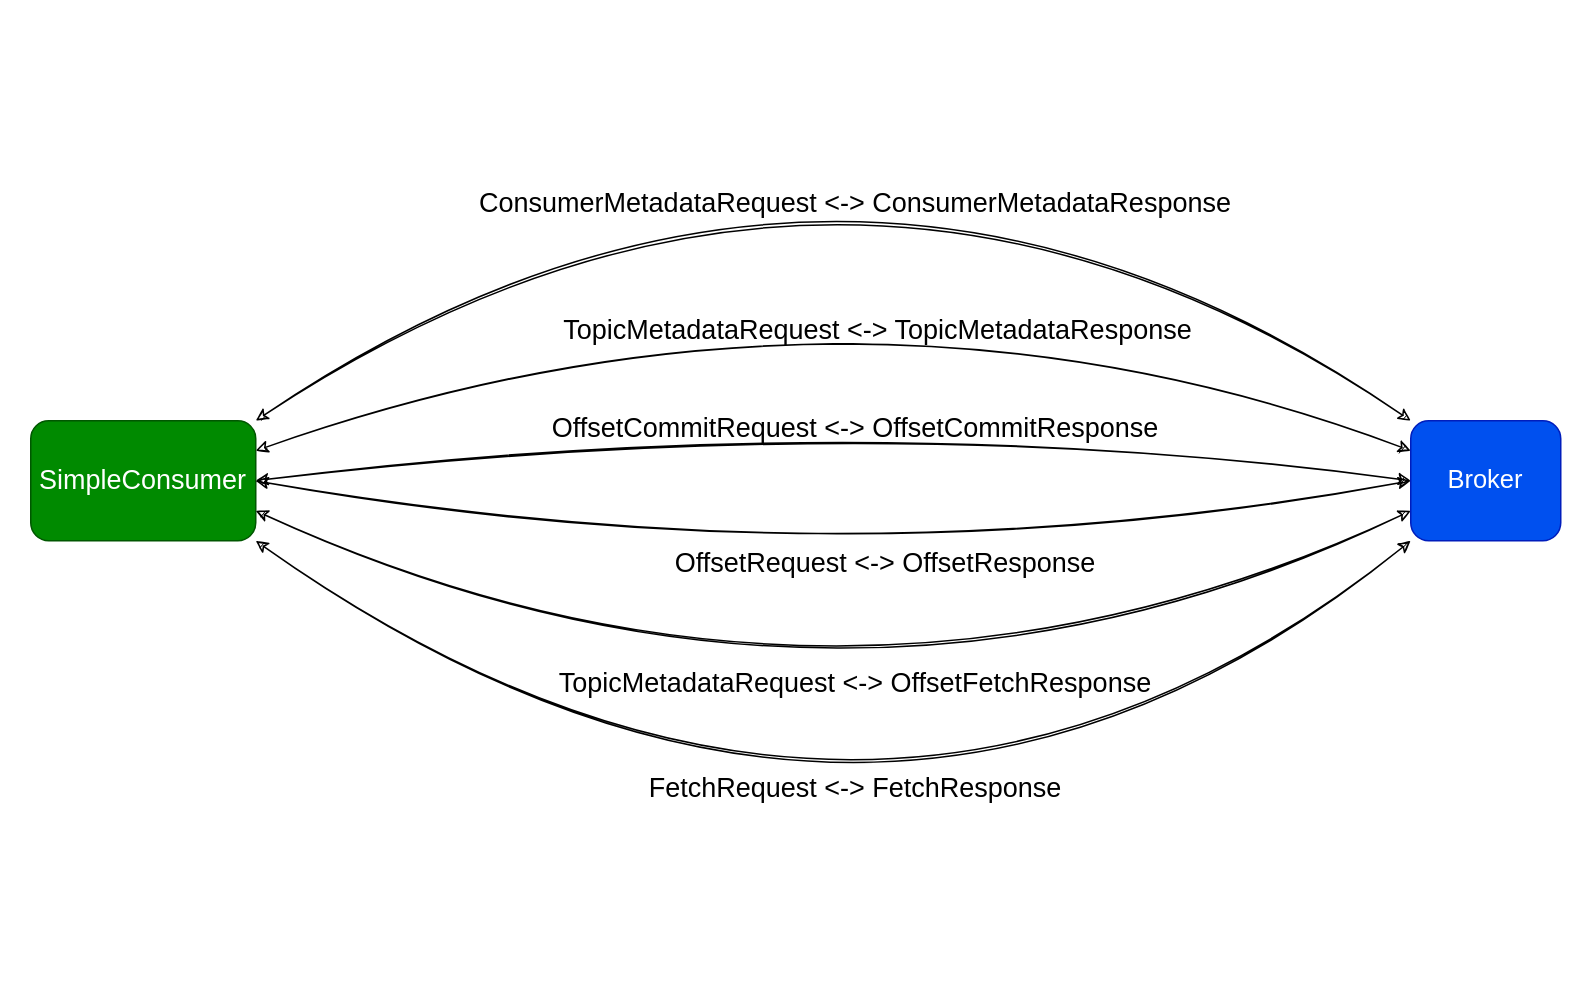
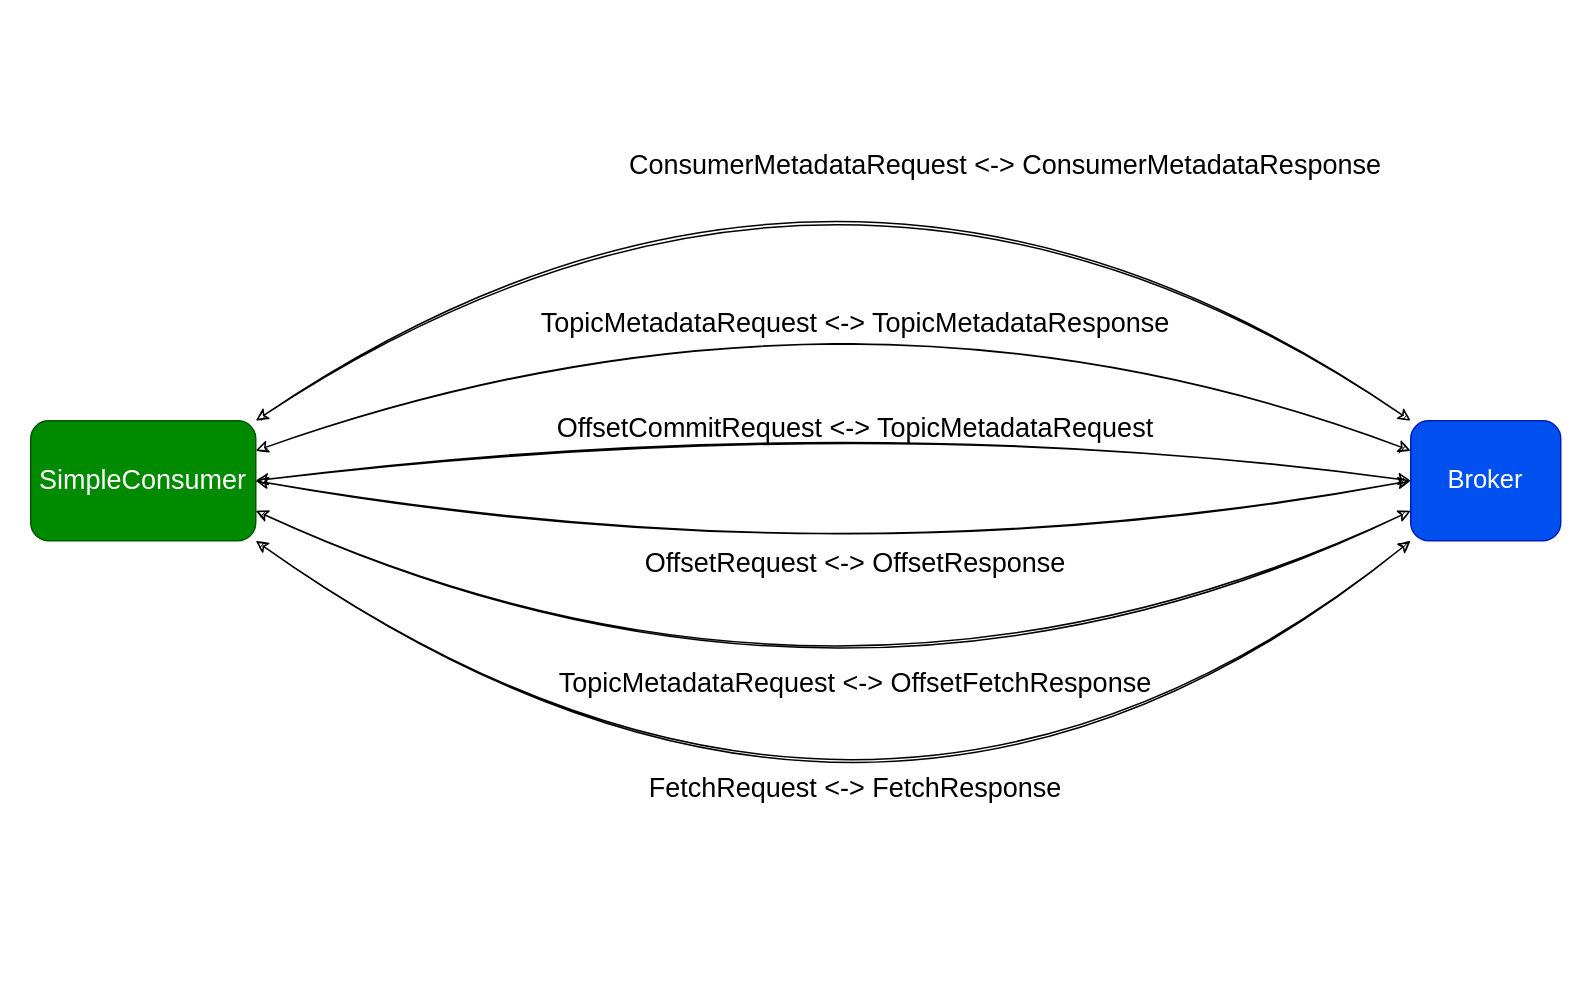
(856, 203) -> (1006, 166)
(878, 331) -> (856, 323)
(856, 428) -> (856, 428)
(886, 563) -> (856, 563)
